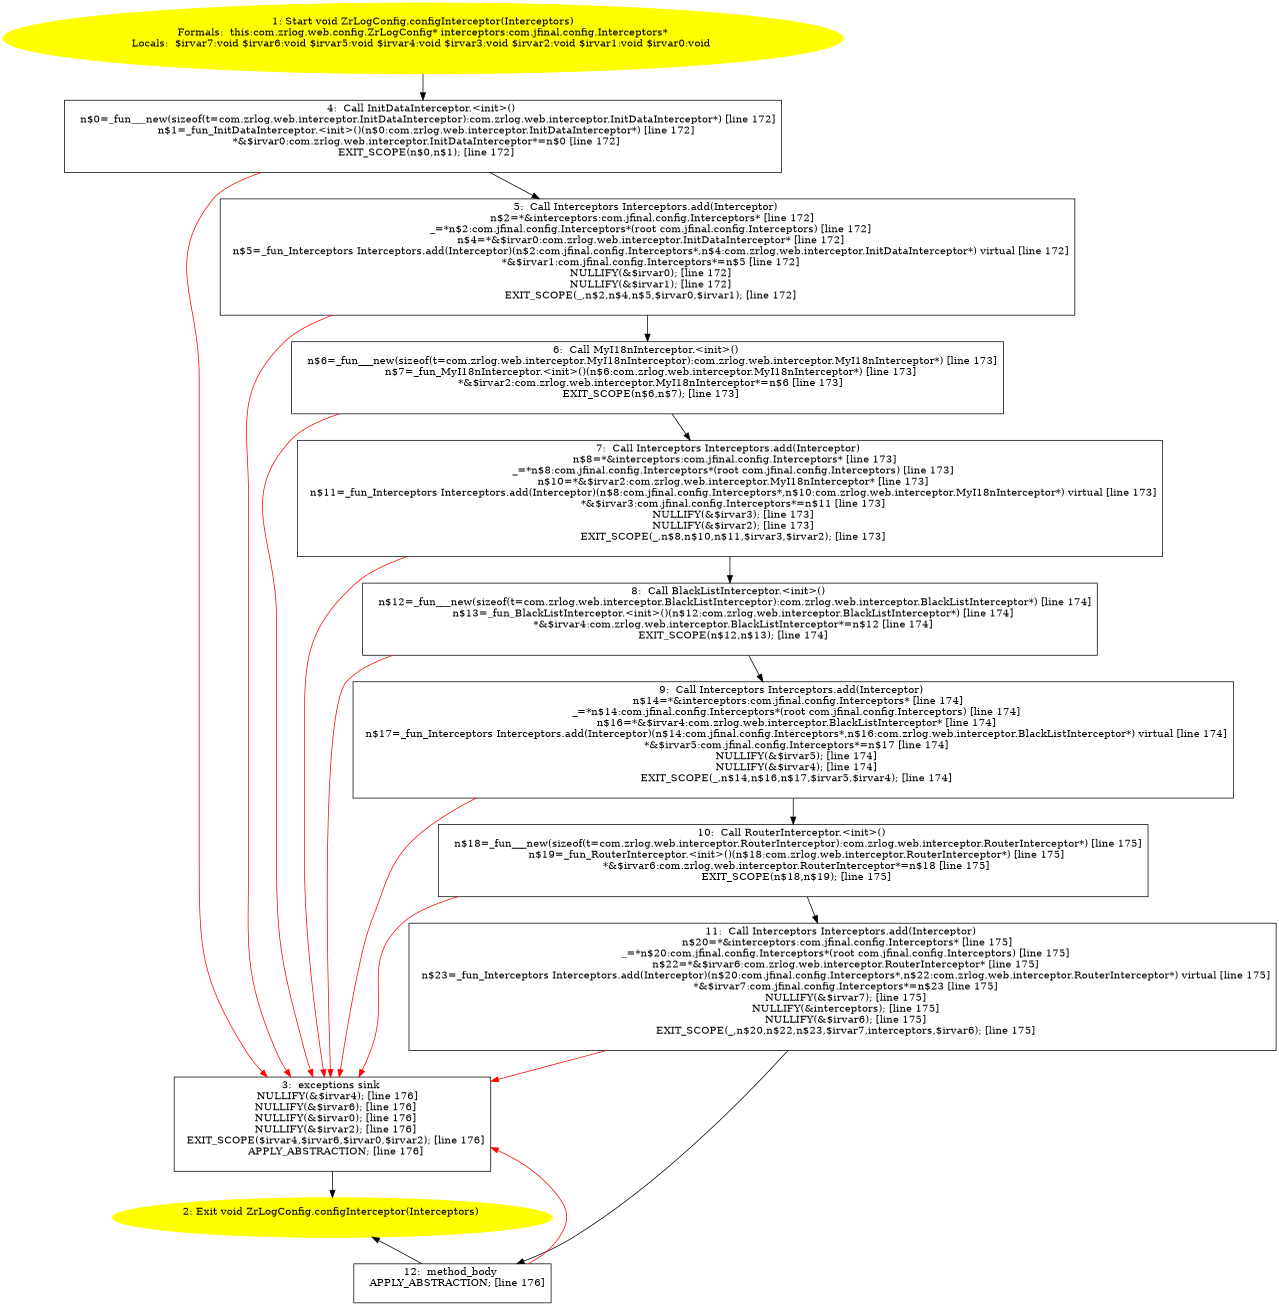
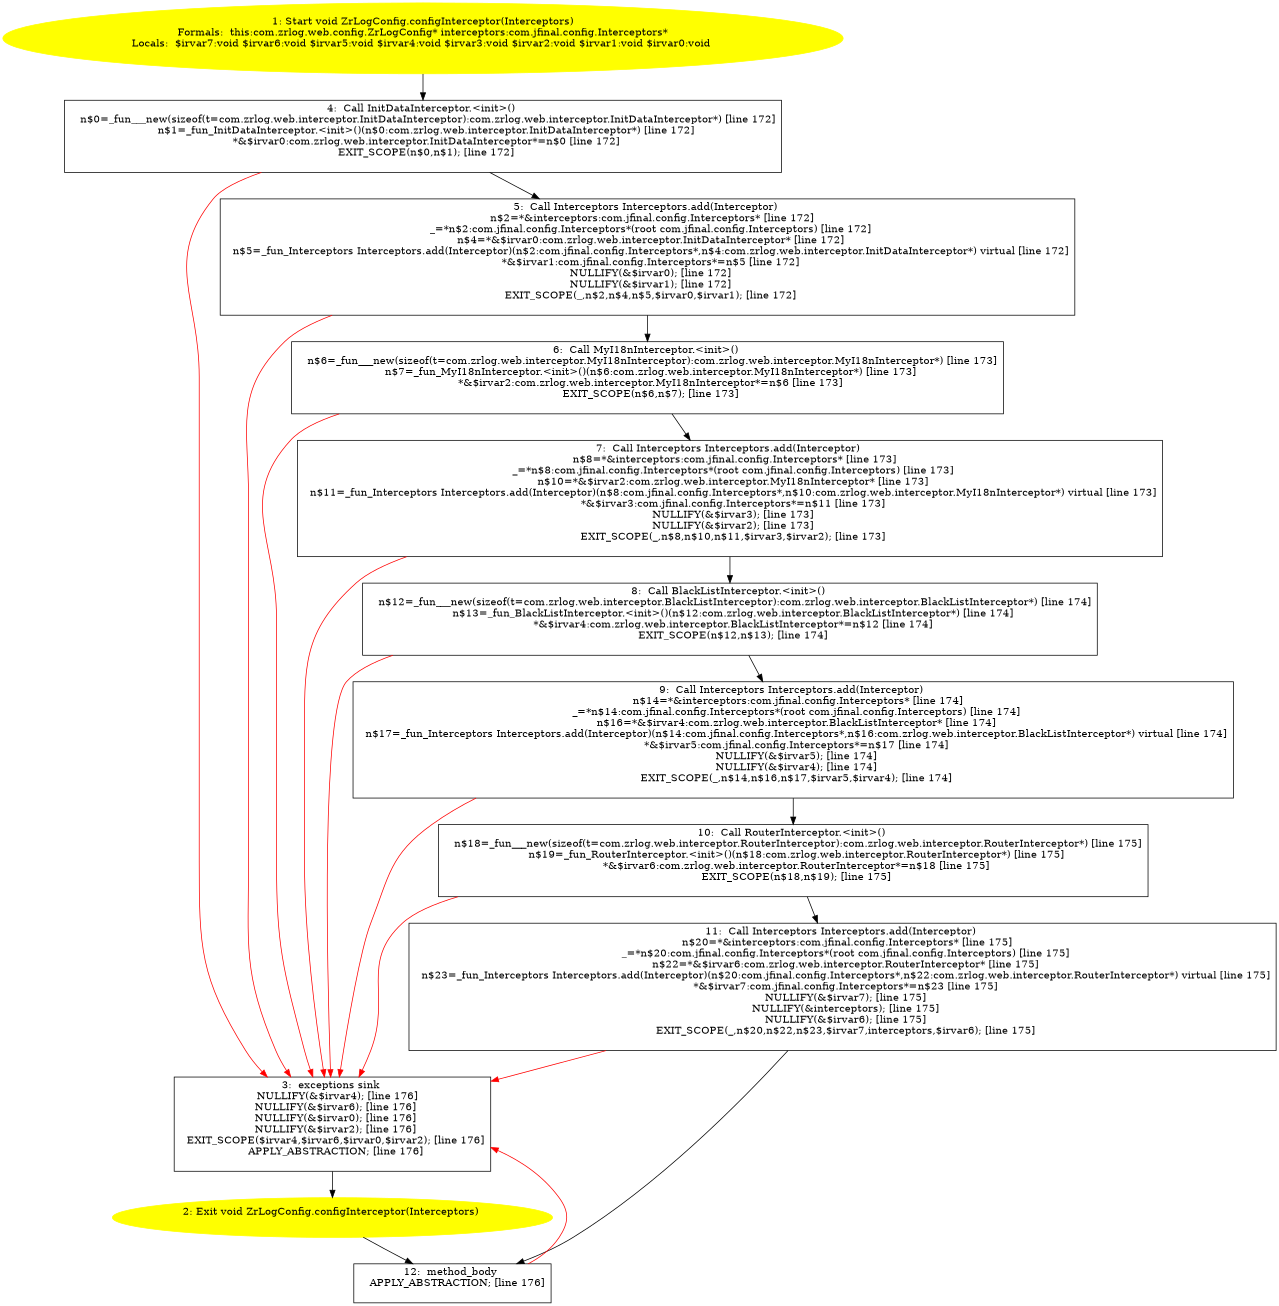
(400, 1252) -> (385, 1249)
